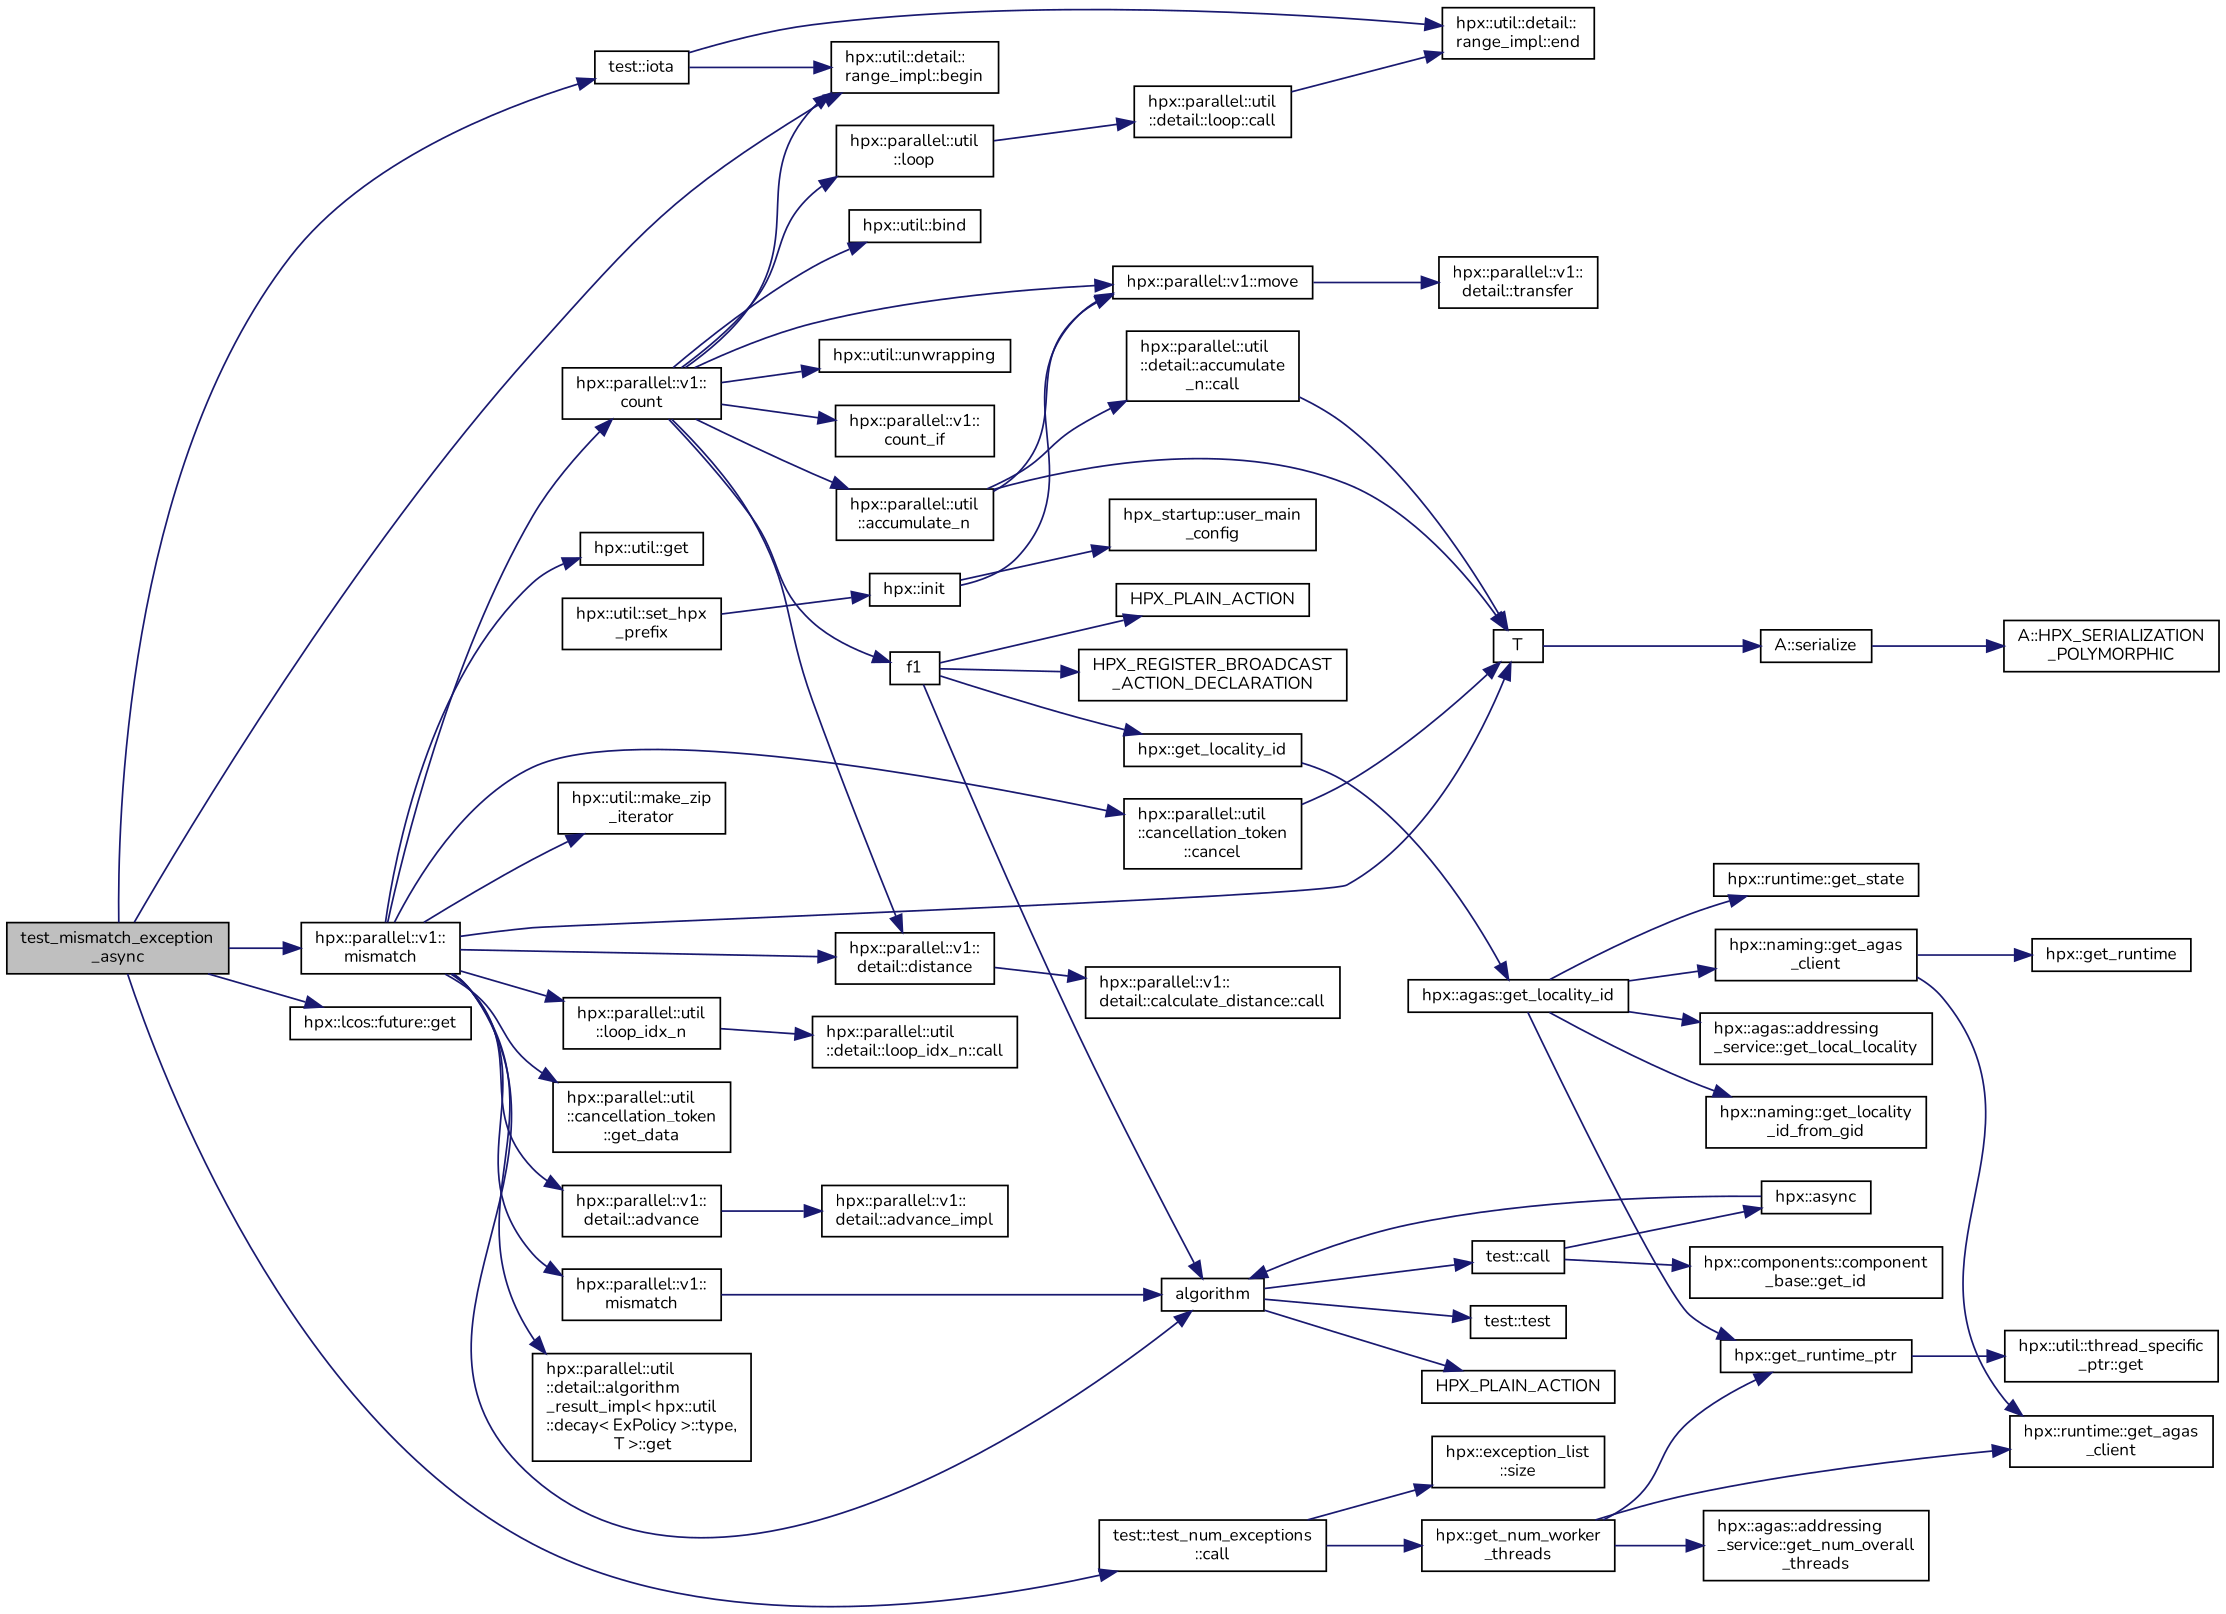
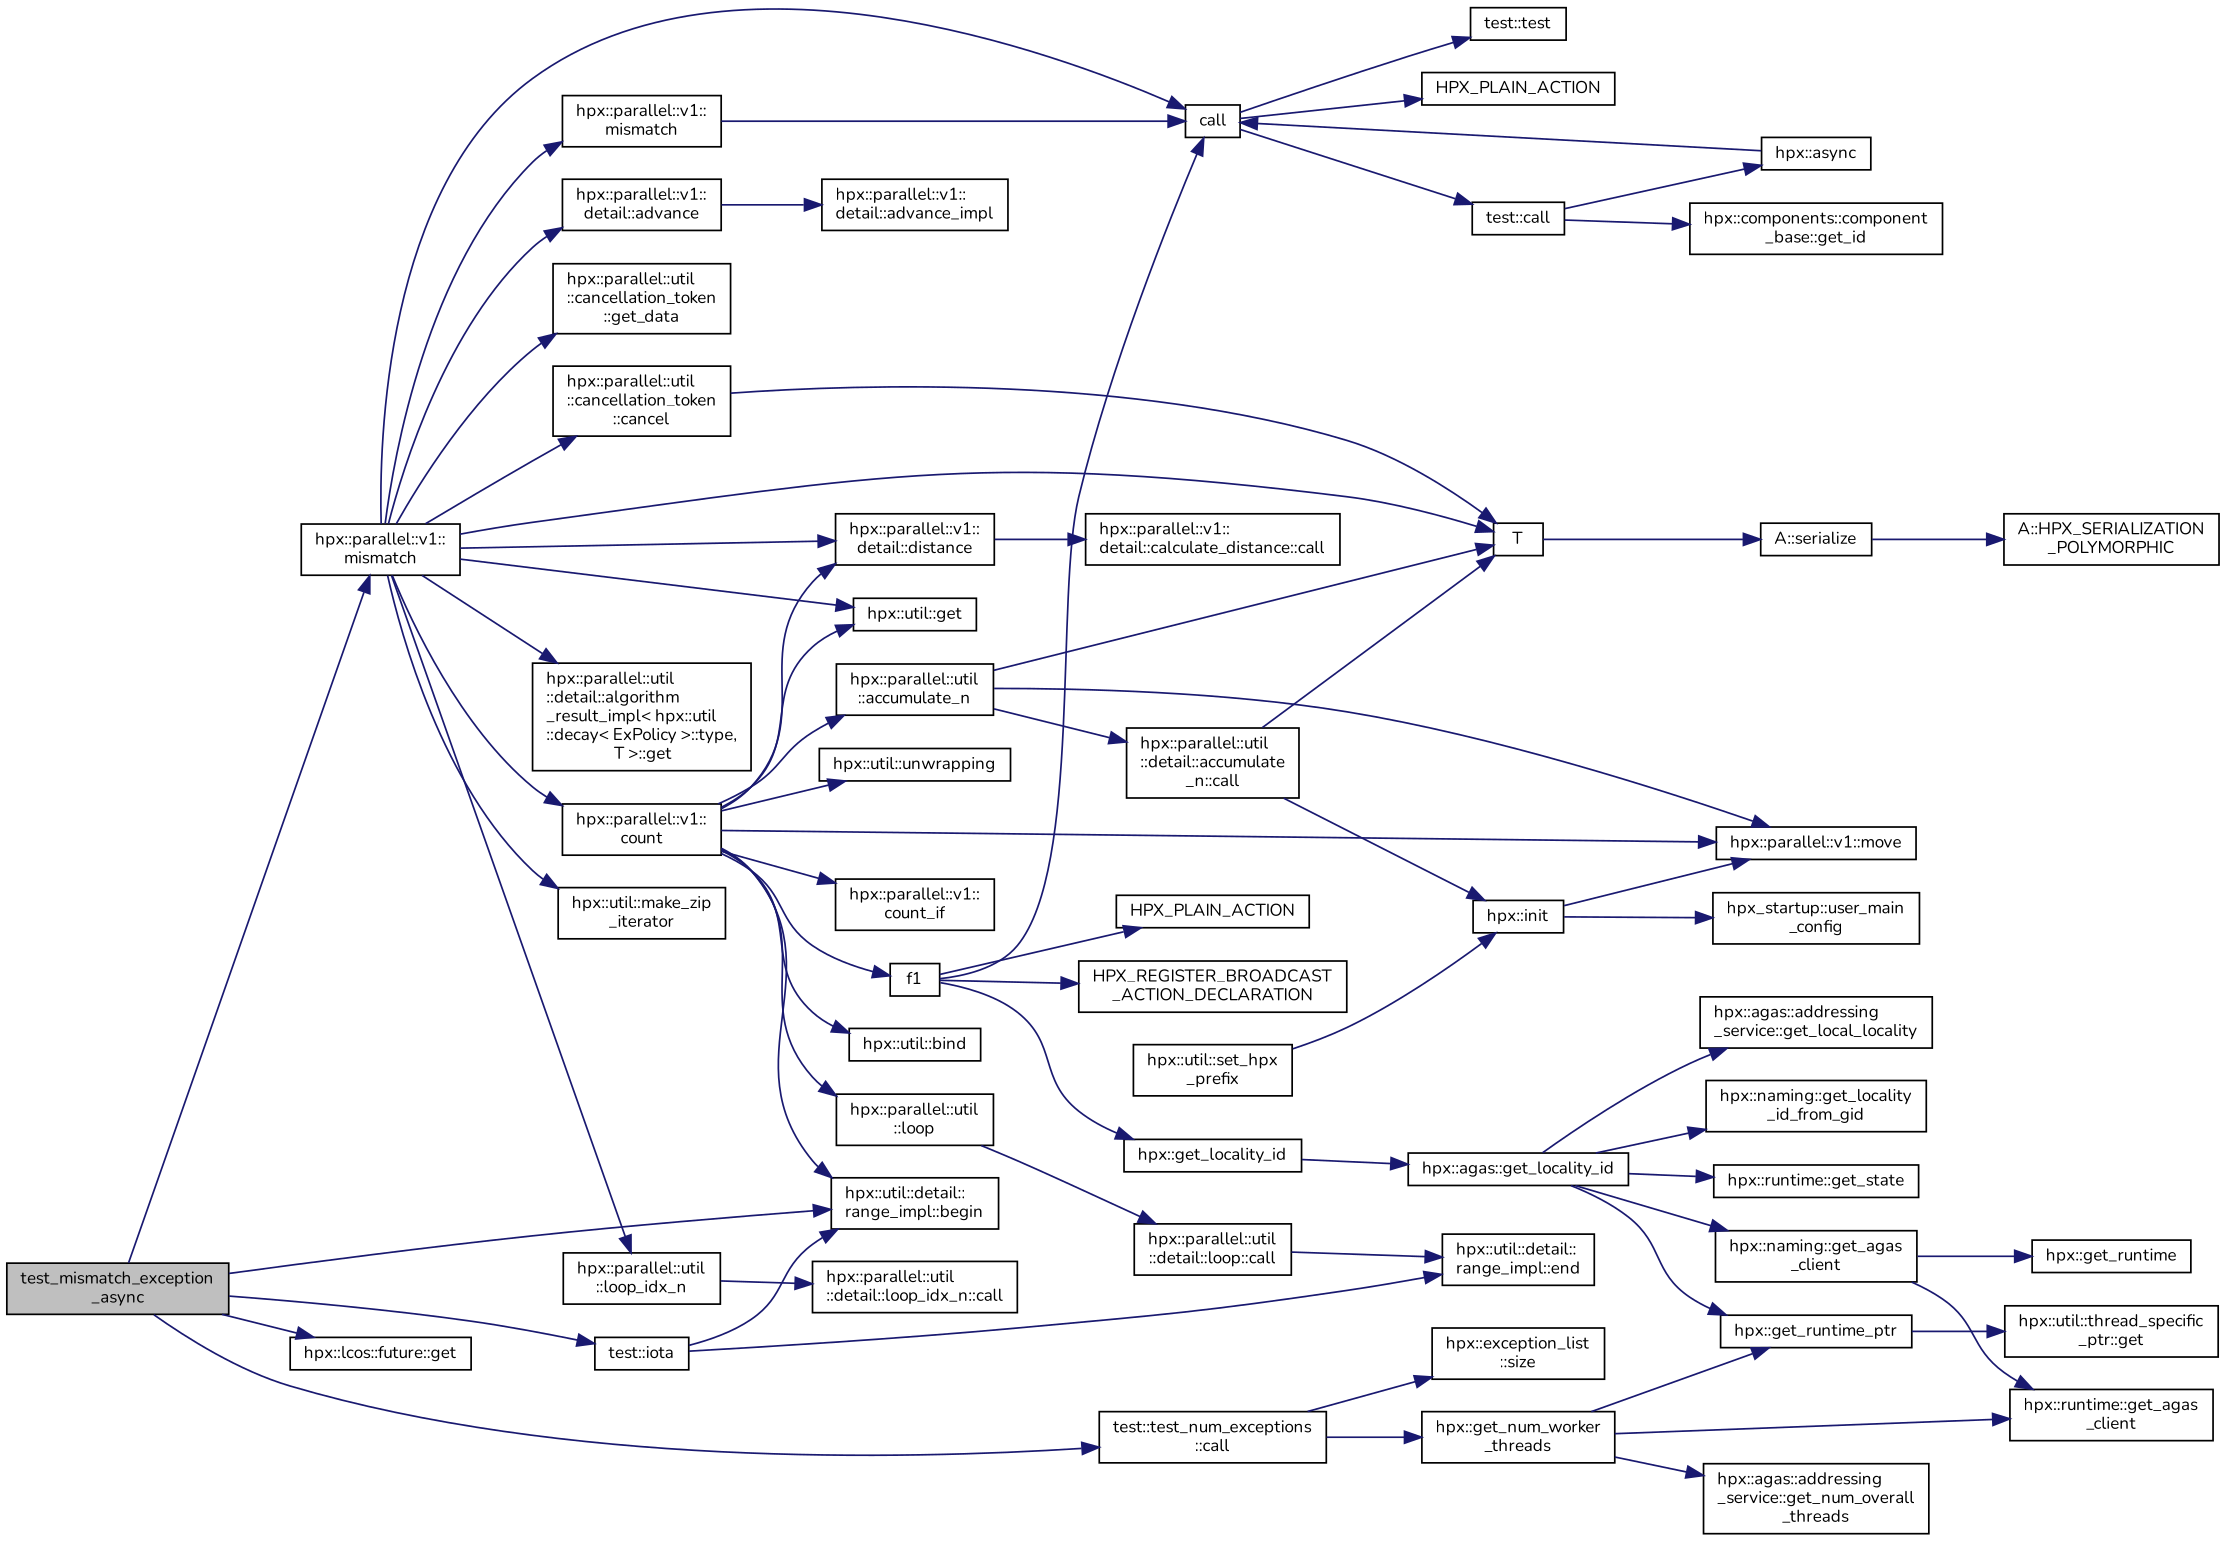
(1518, 282) -> none
none -> (793, 672)
none -> (1386, 850)
(1213, 1295) -> (1213, 121)
